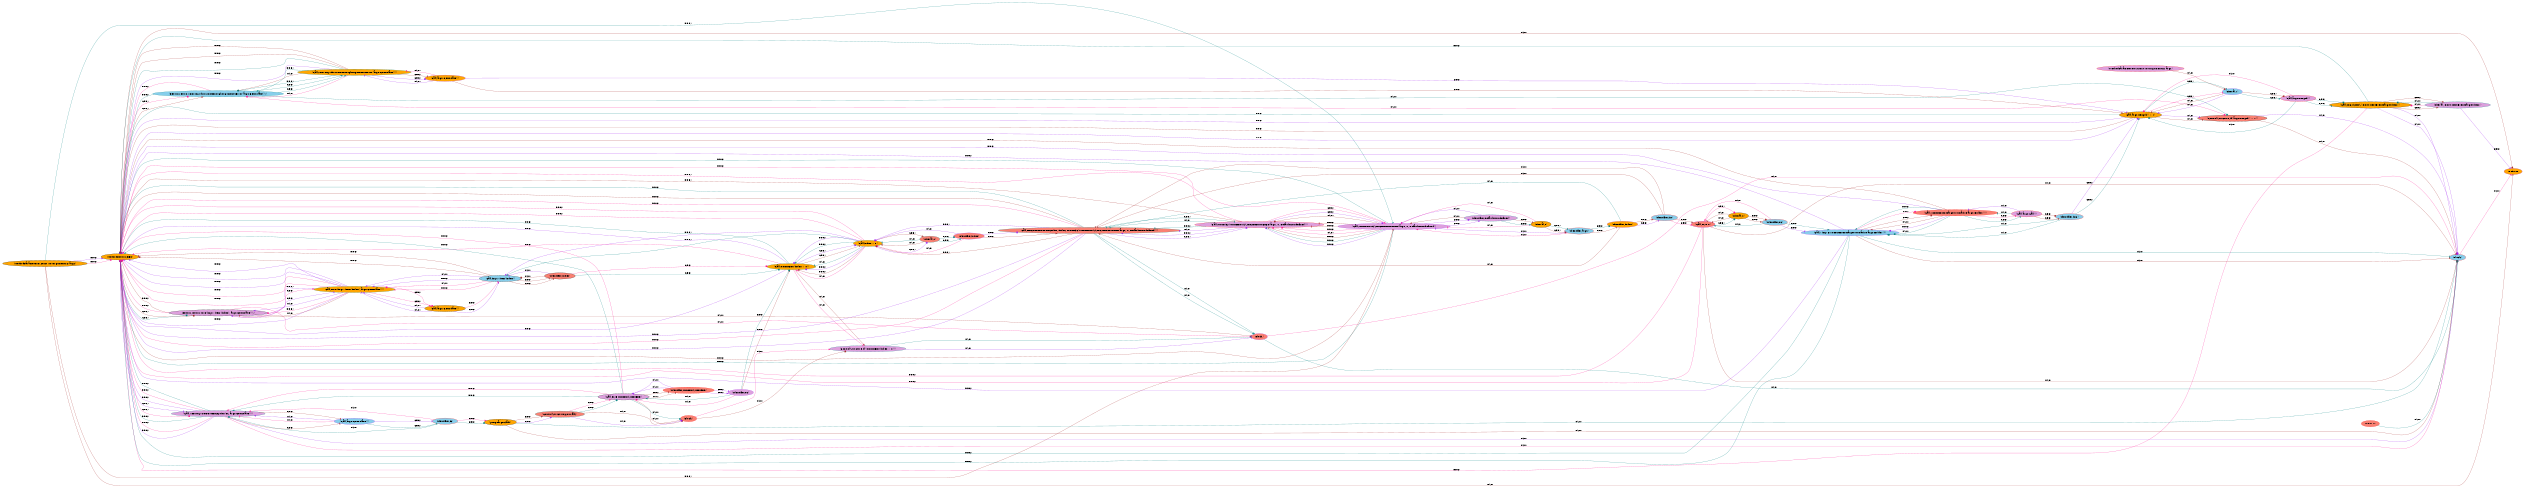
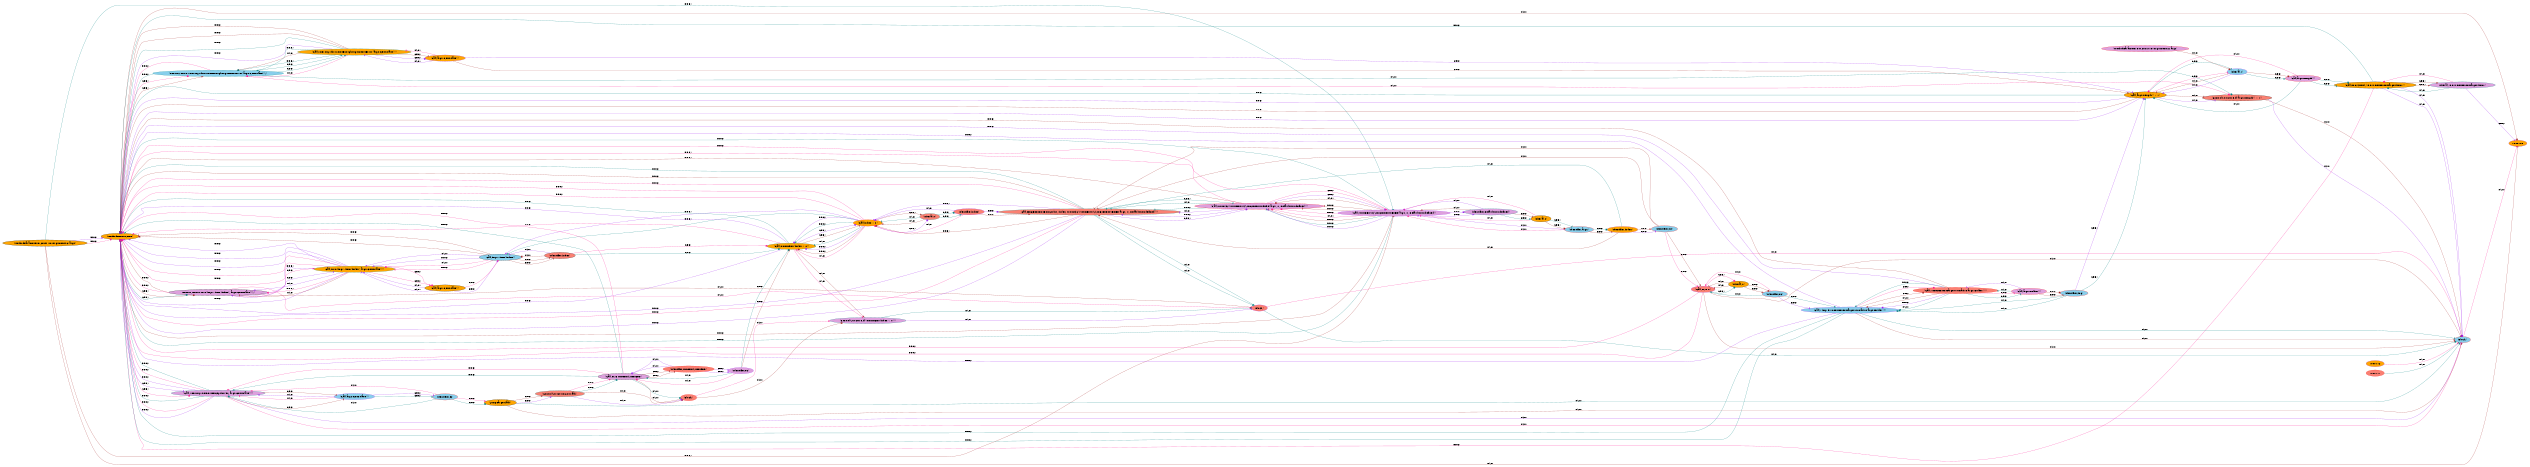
(2513, 171) -> (2518, 143)
(2027, 214) -> (2029, 291)
(868, 243) -> (868, 223)
none -> (2375, 364)
